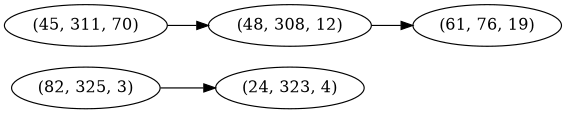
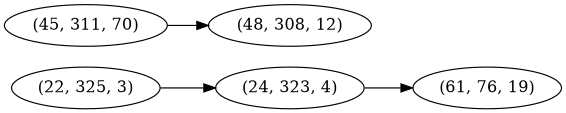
(386, 25) -> (383, 88)
(86, 88) -> (86, 88)
